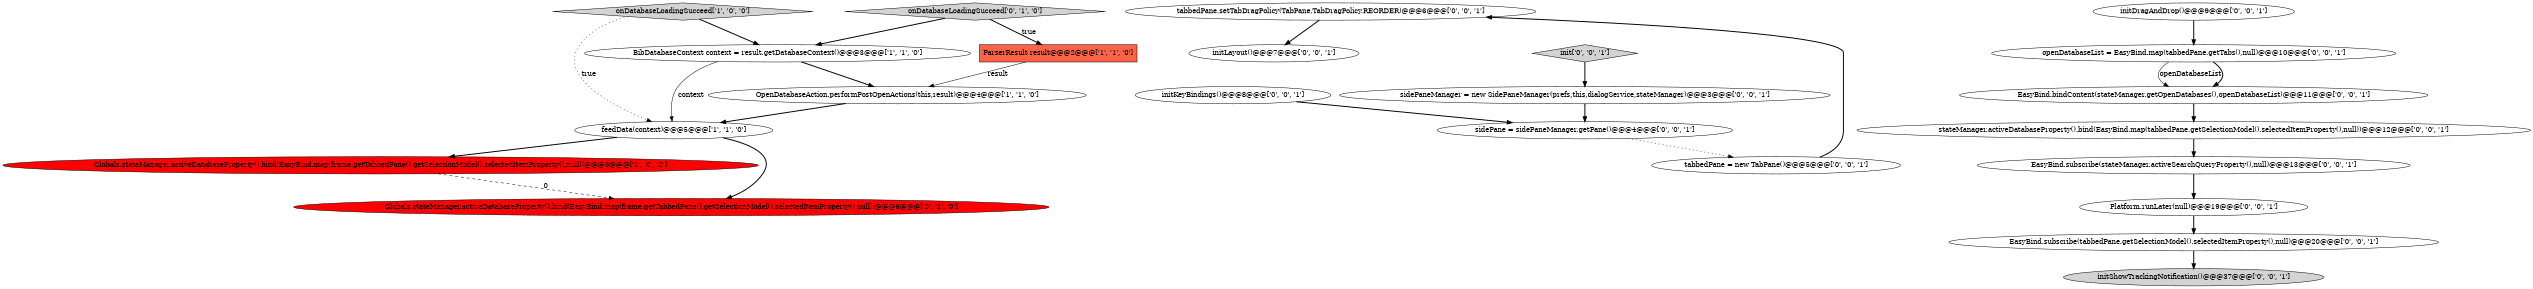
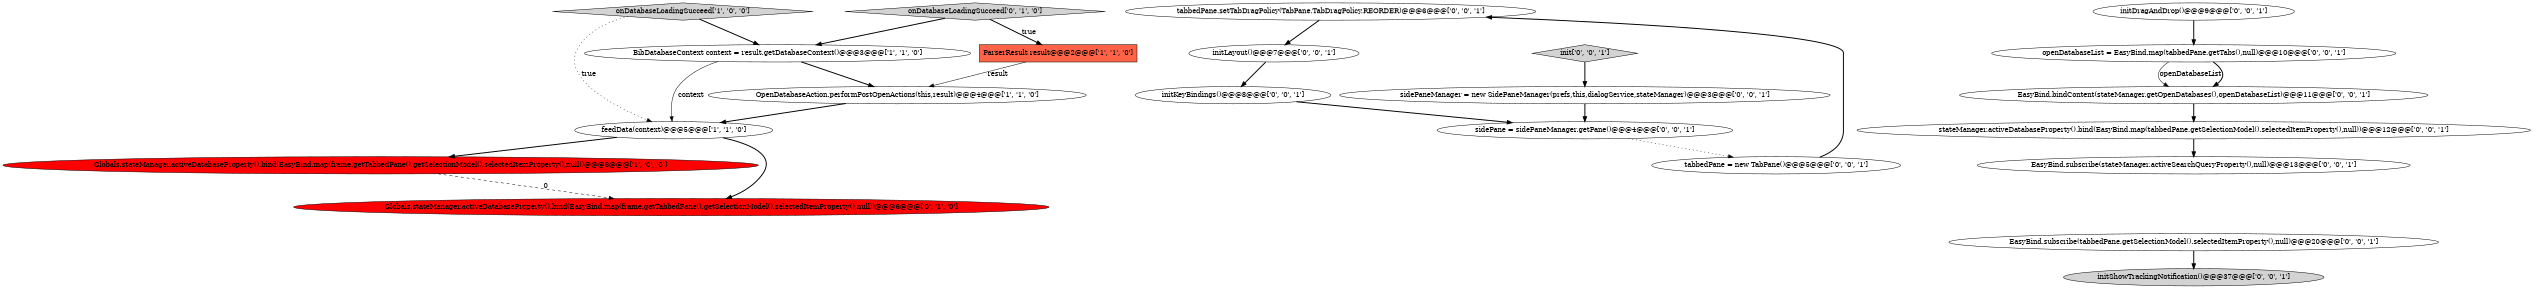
none -> (1255, 72)
(2194, 207) -> none
